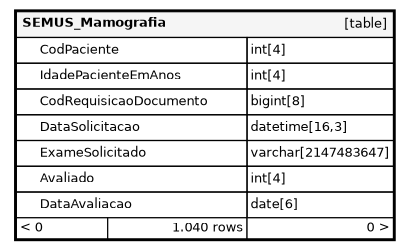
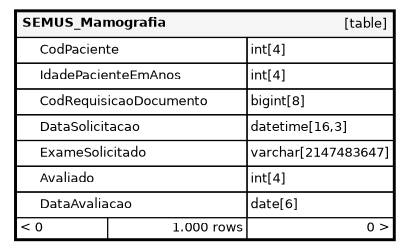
(208, 228) -> (208, 228)
